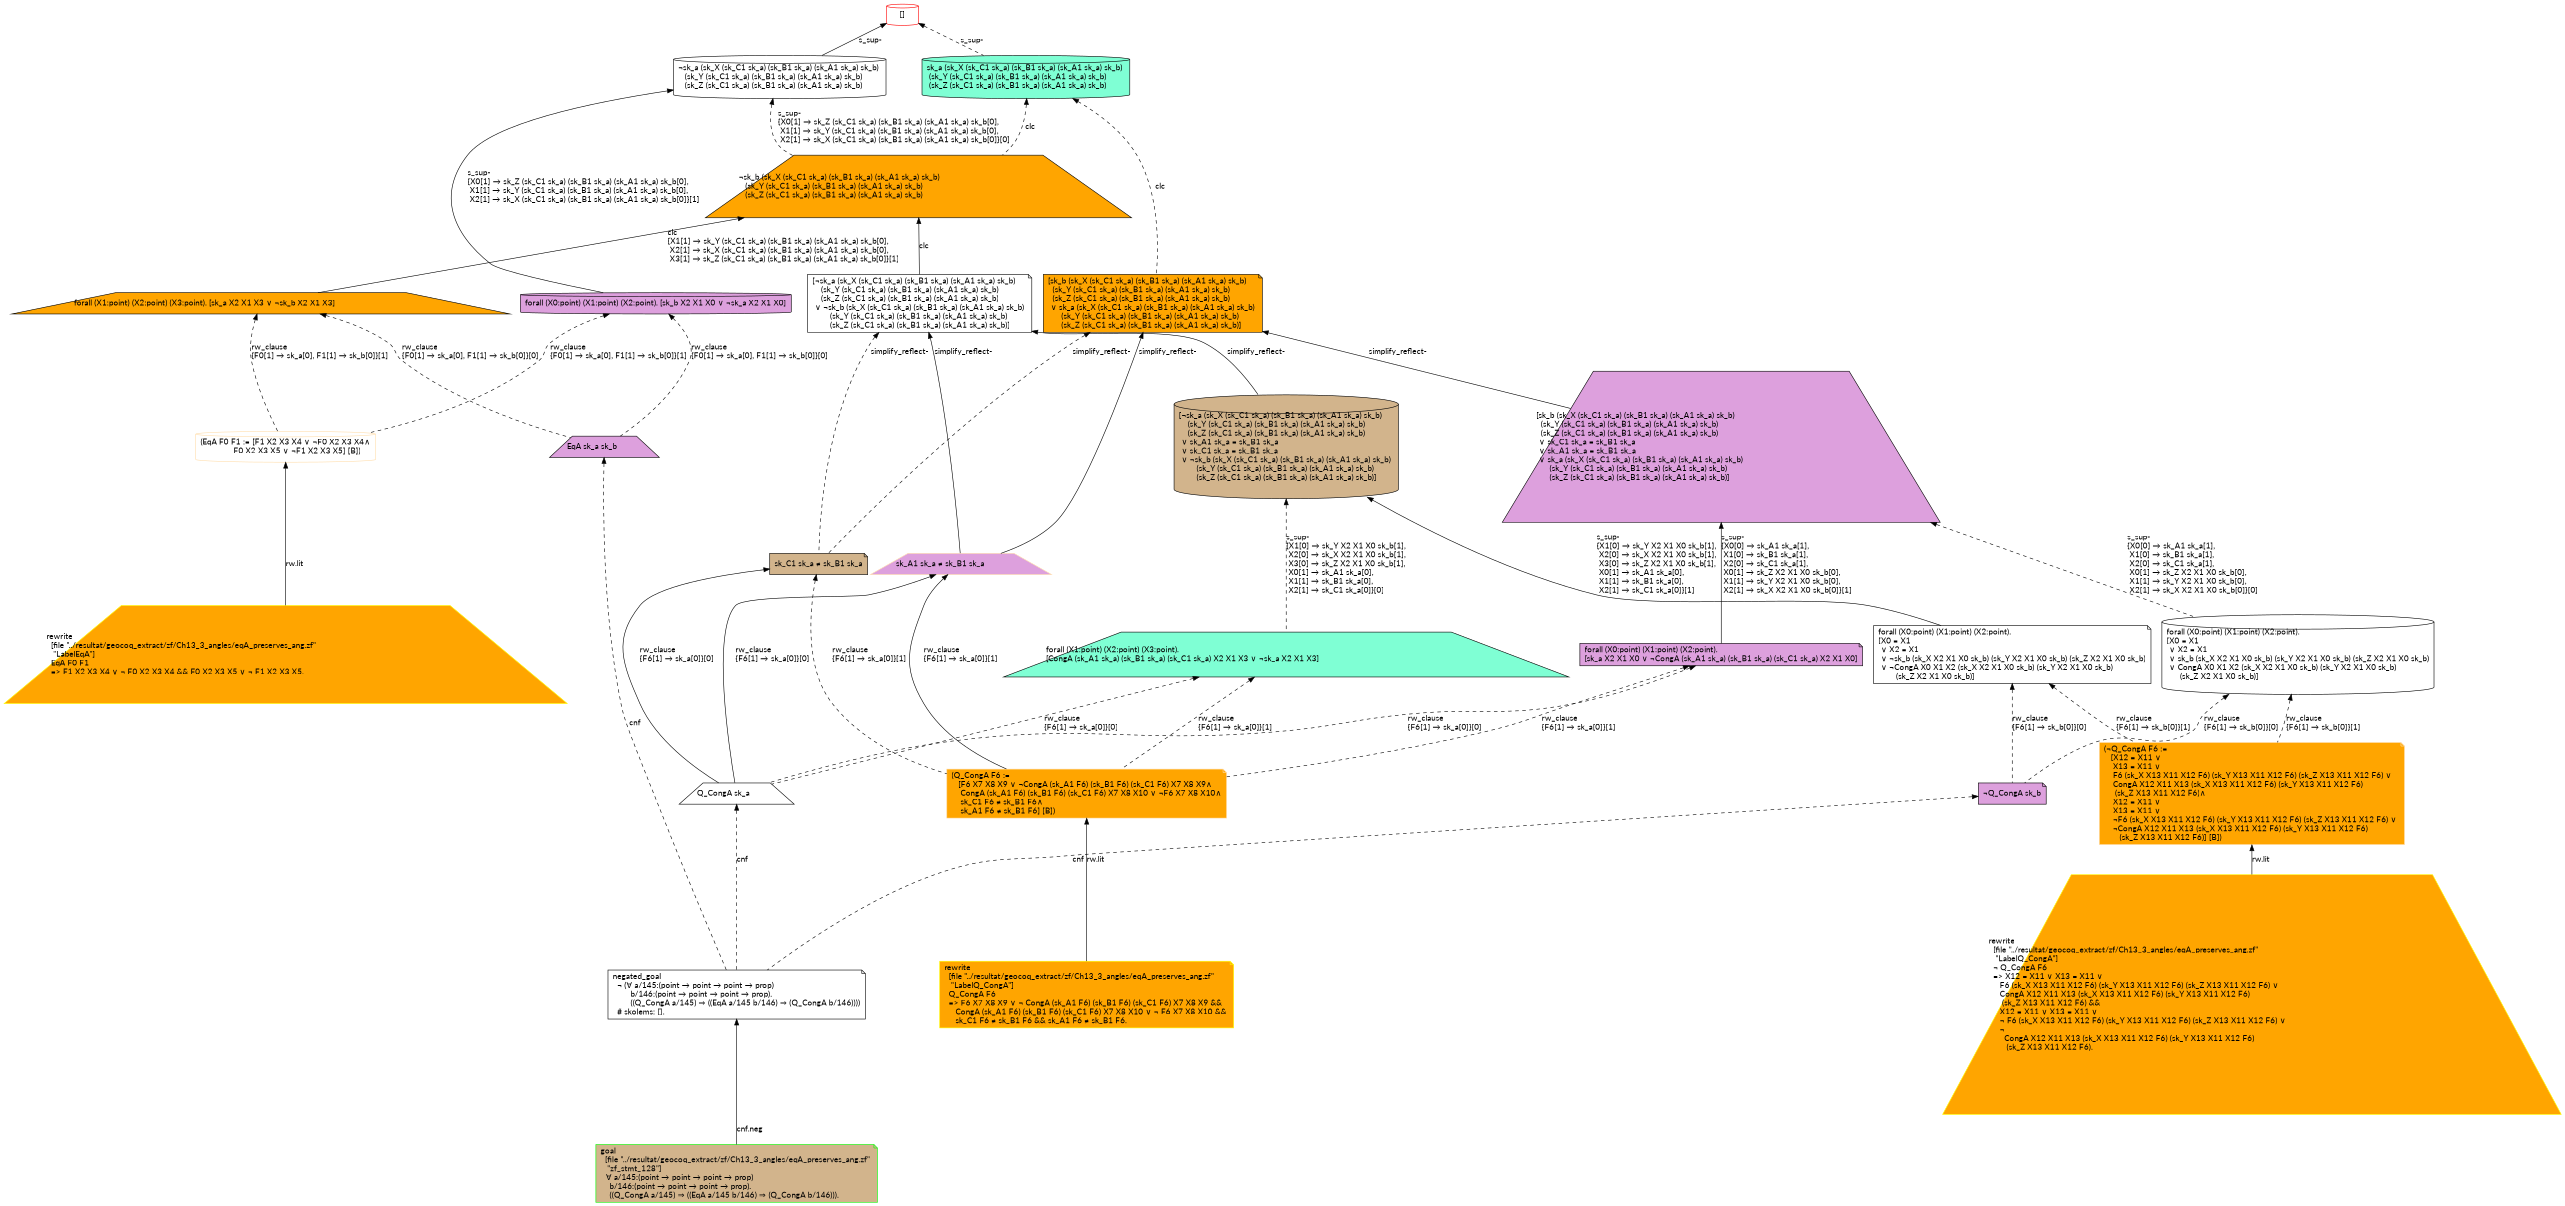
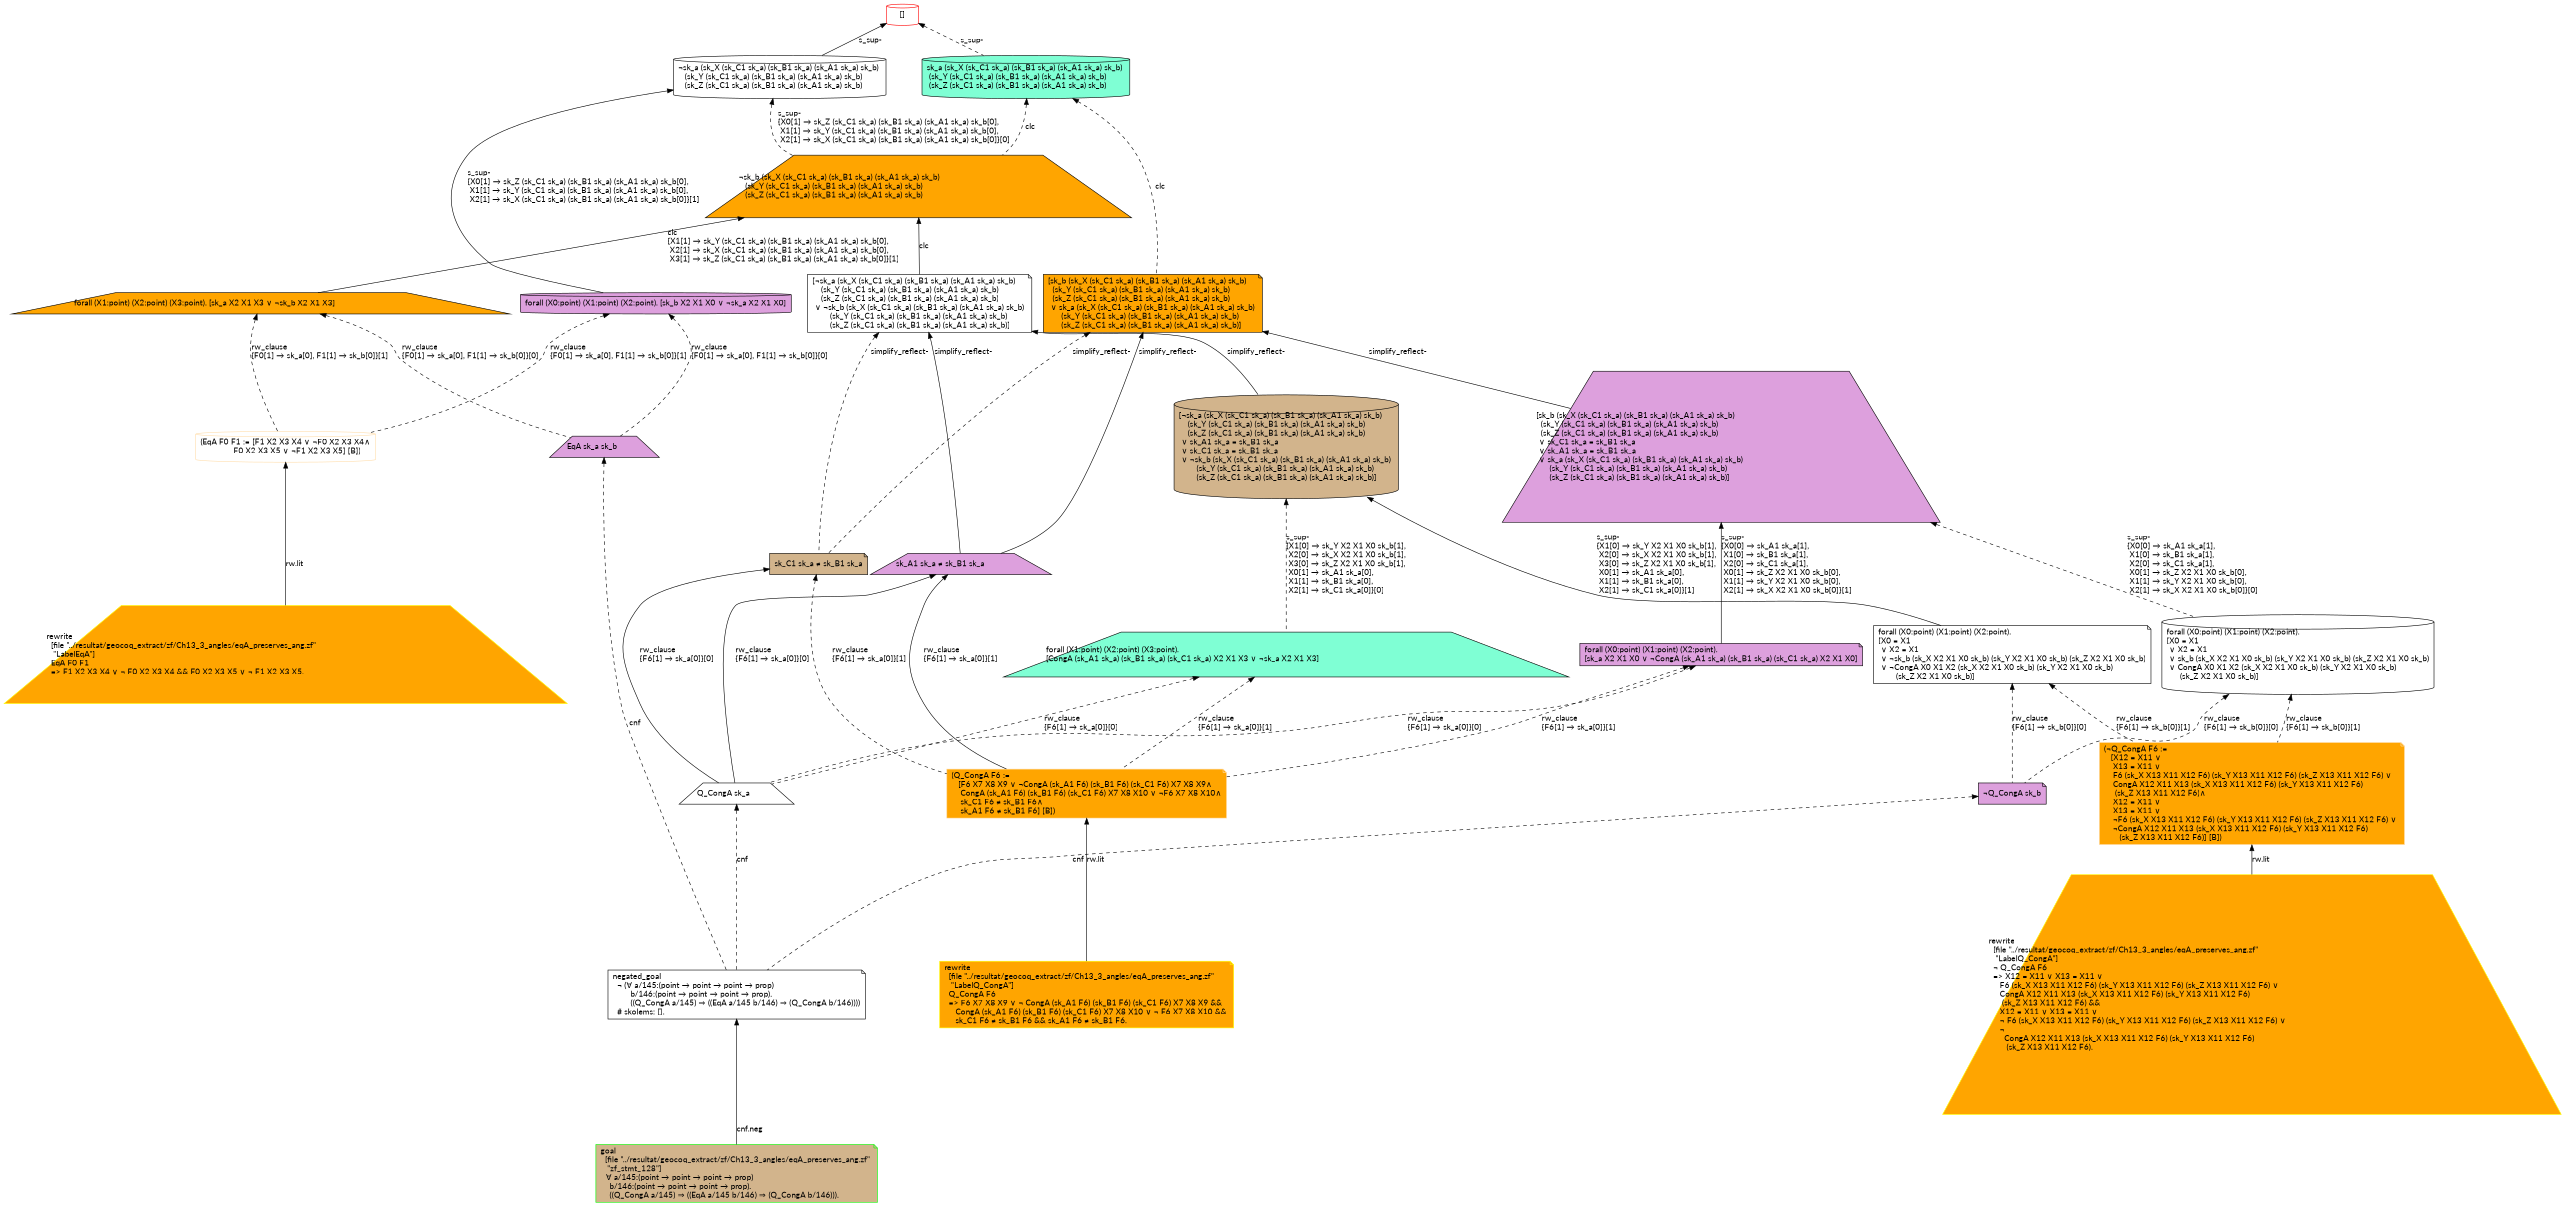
(961, 564) -> (961, 564)
